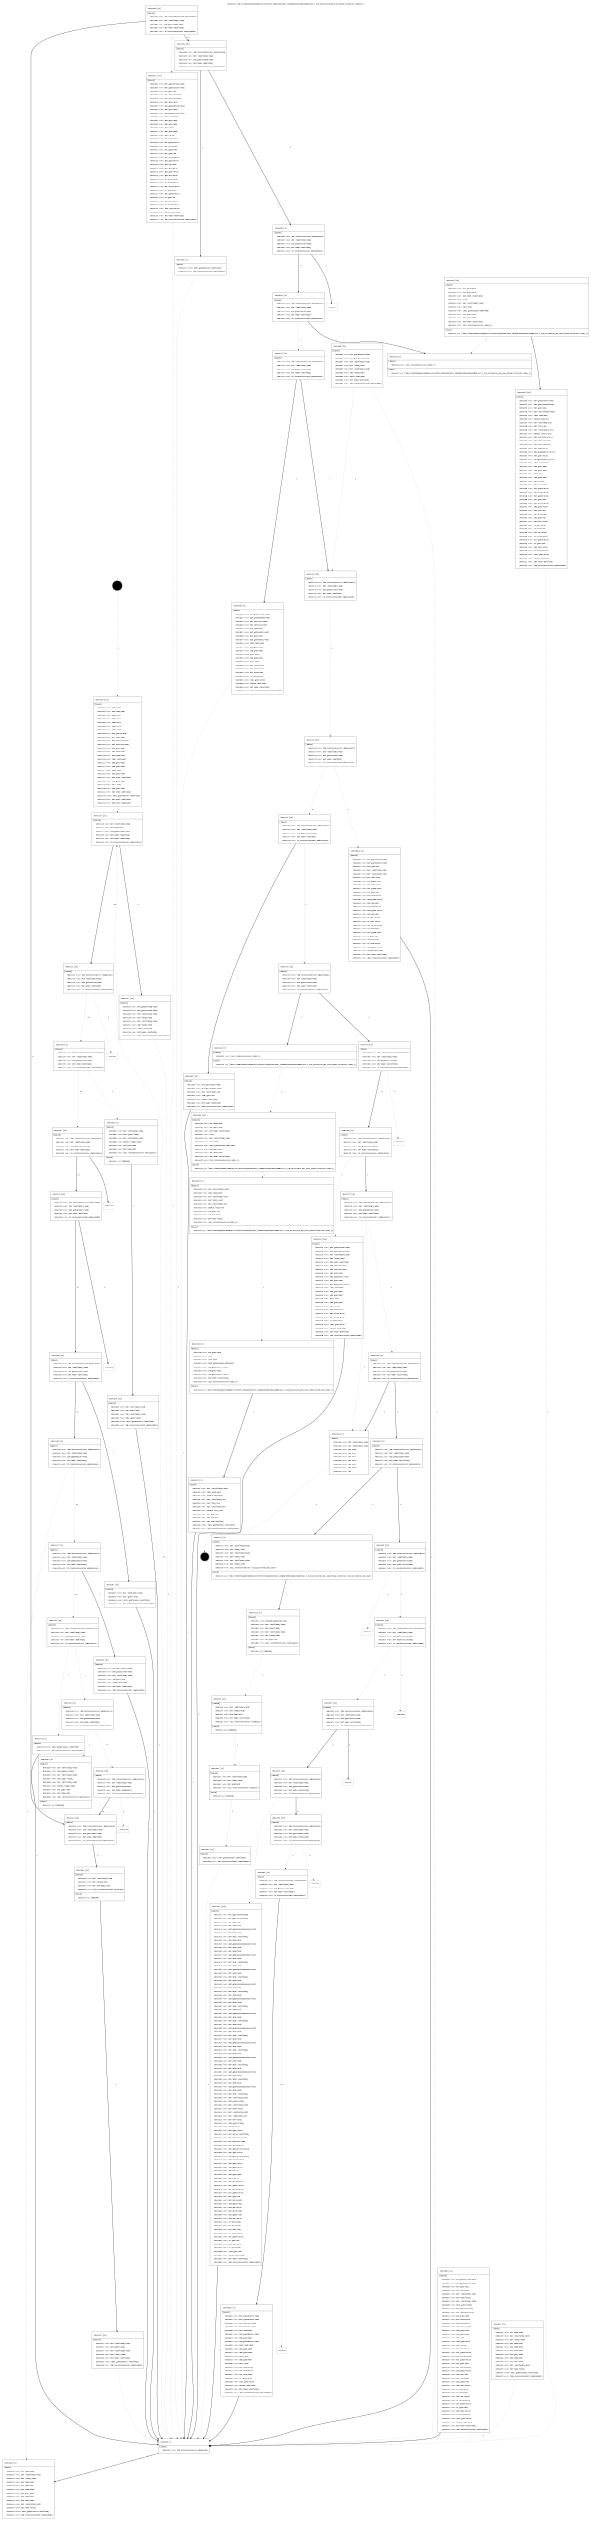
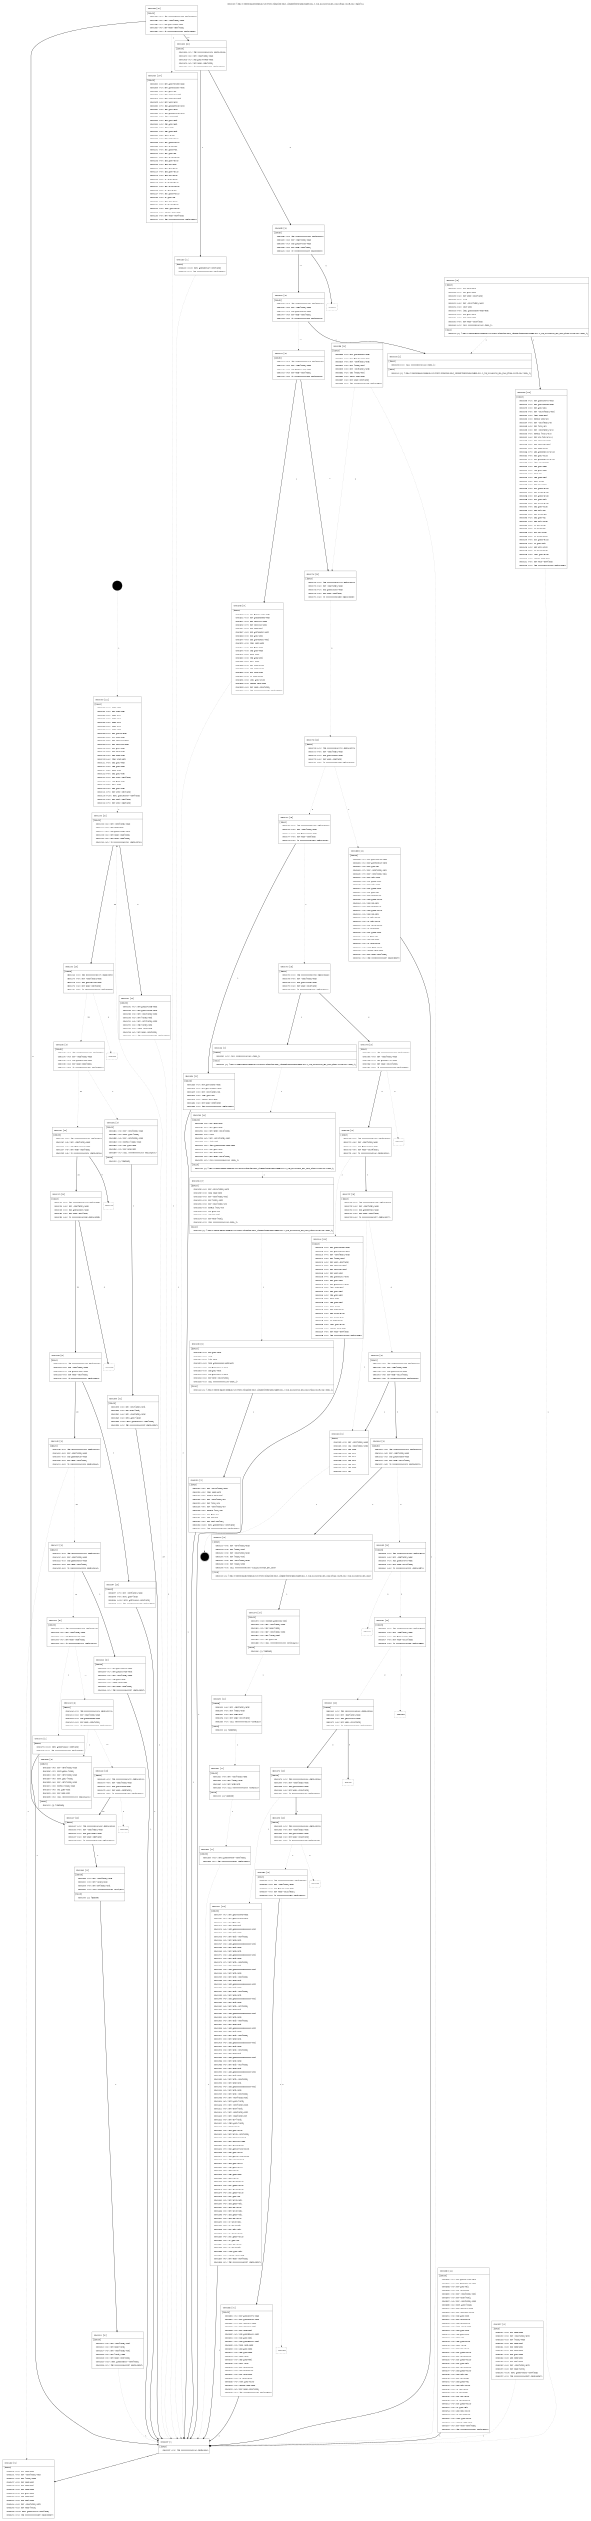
(398, 1504) -> (398, 1504)
